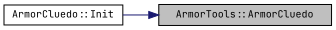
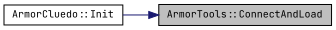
(245, 15) -> (245, 15)
